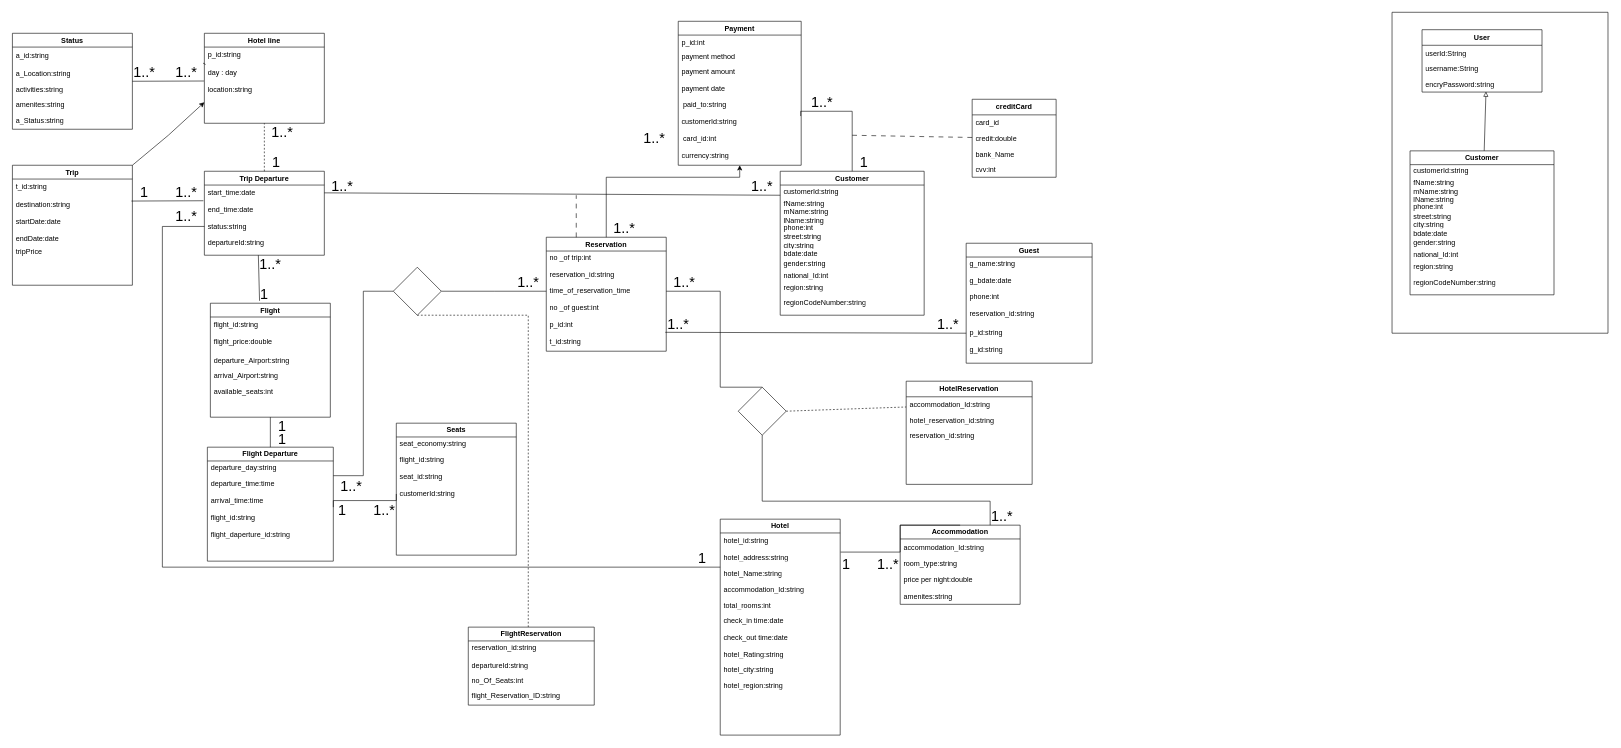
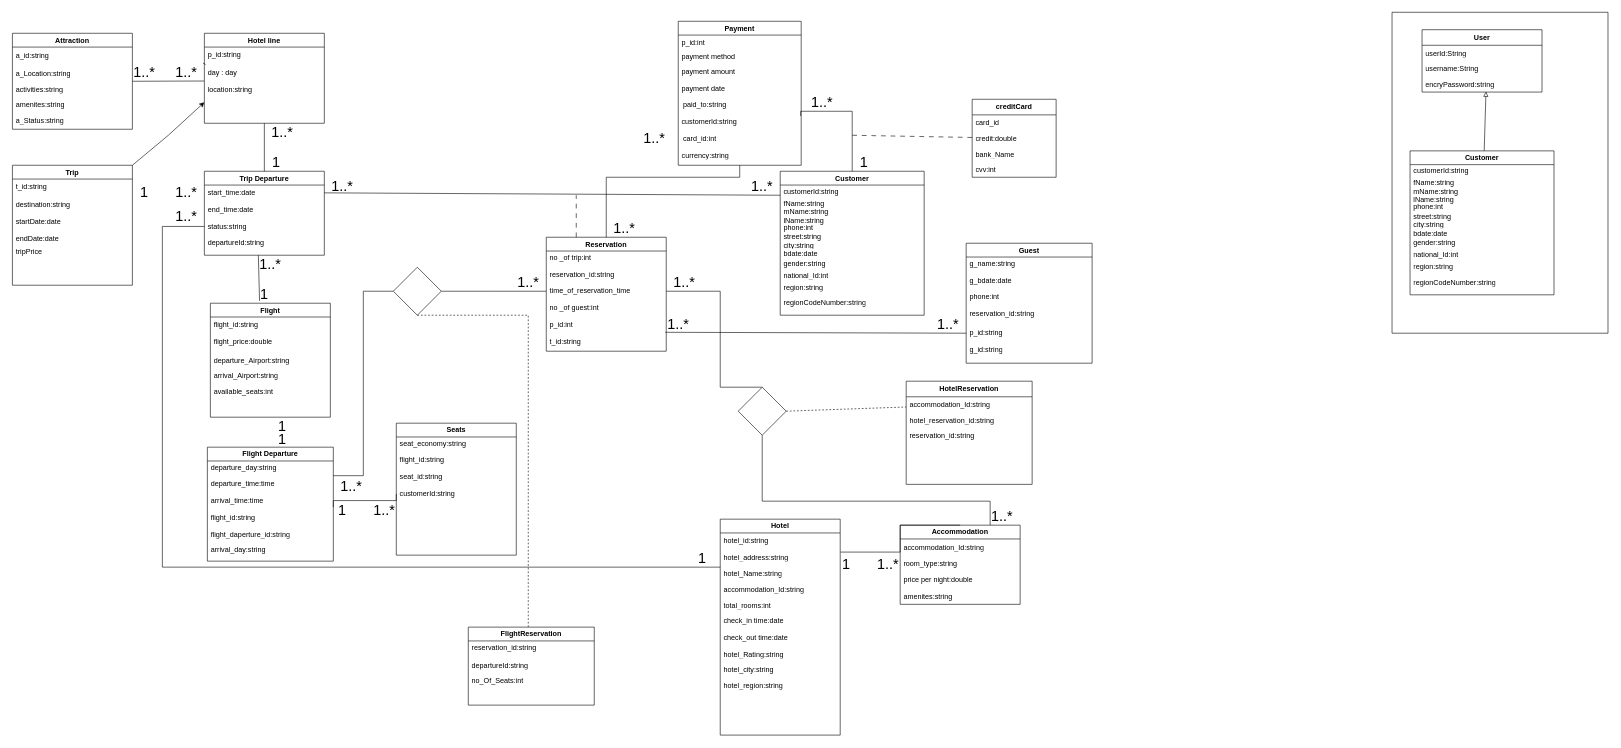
(72, 41) -> (72, 41)
(264, 148) -> (264, 148)
(740, 170) -> (740, 169)
(168, 201) -> none
(270, 433) -> none
none -> (270, 551)
(528, 696) -> none
